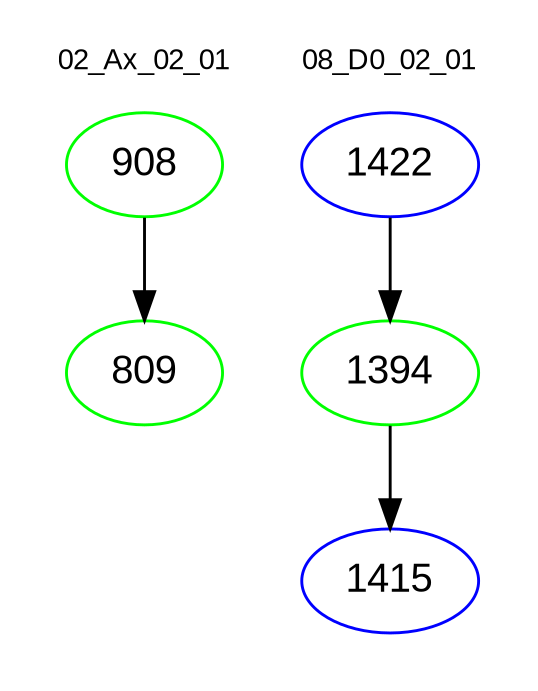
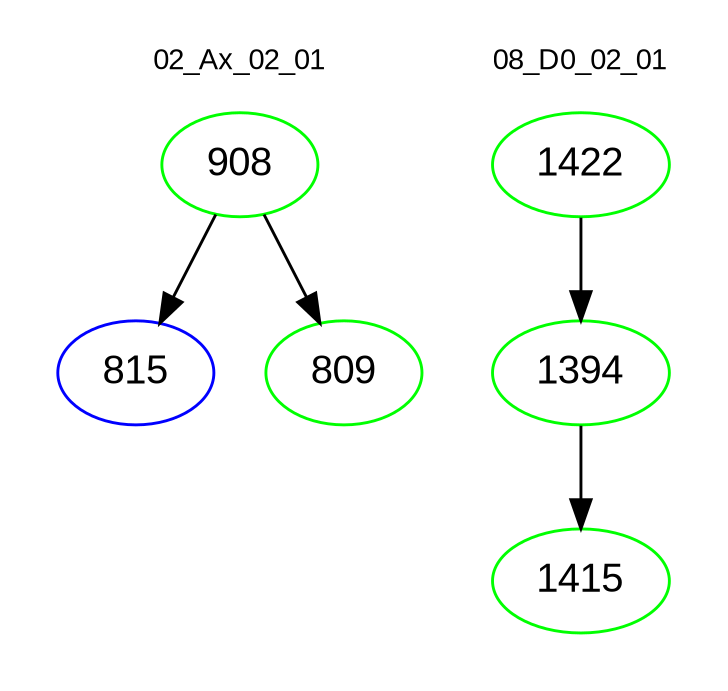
(390, 165) -> (581, 165)
none -> (136, 373)
(390, 581) -> (581, 581)
